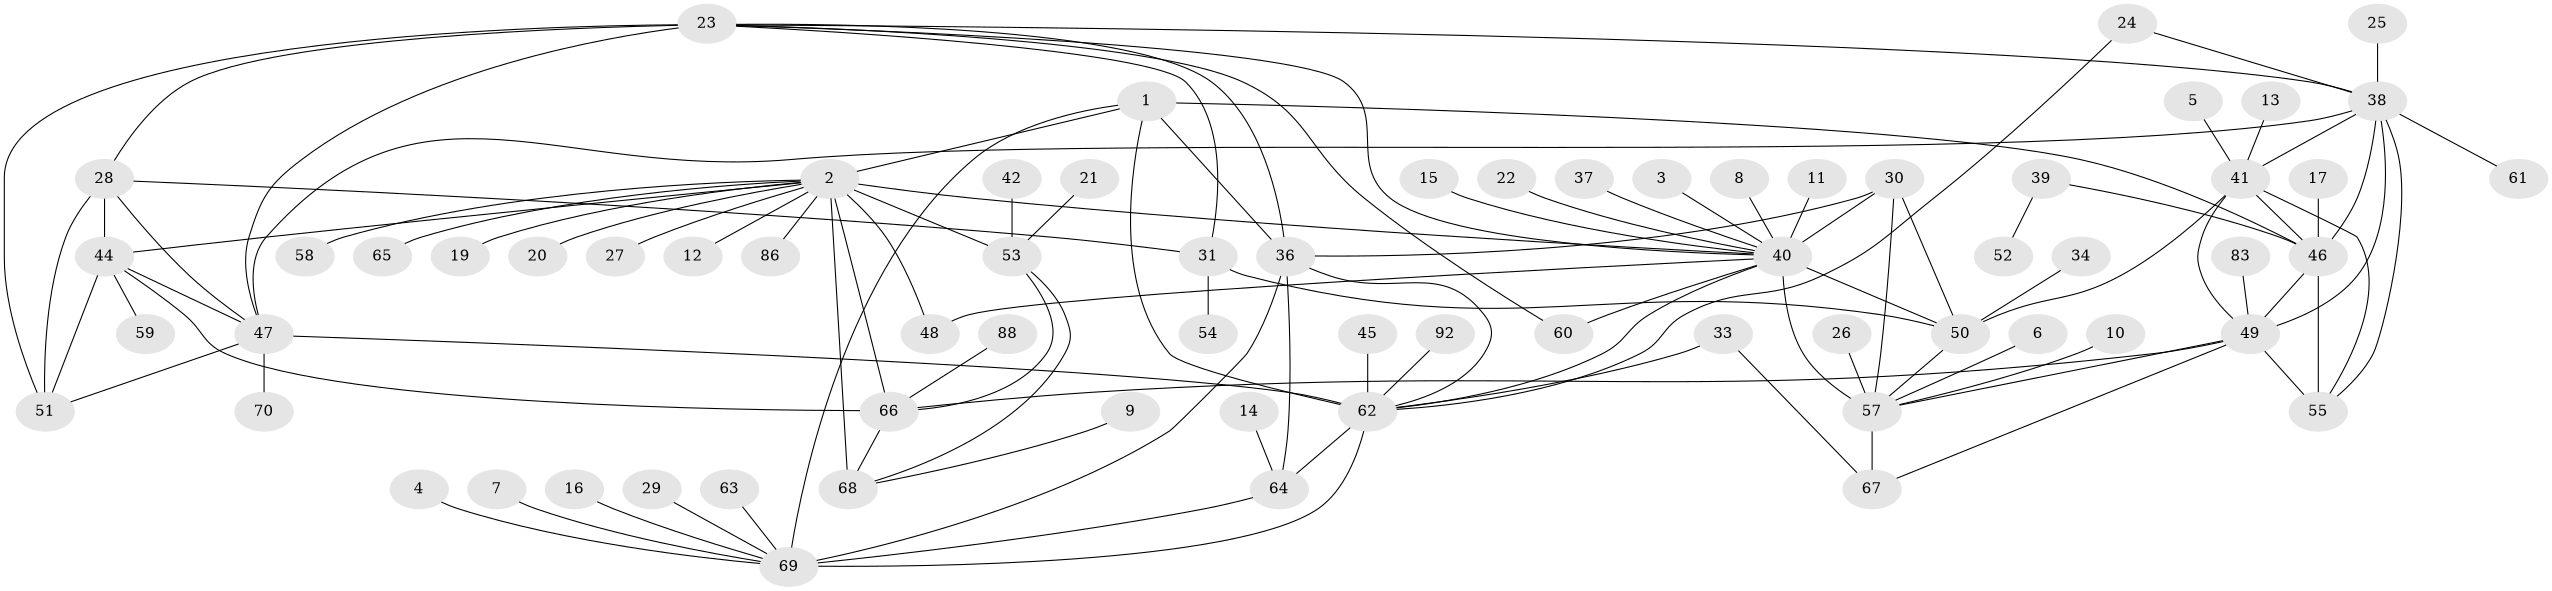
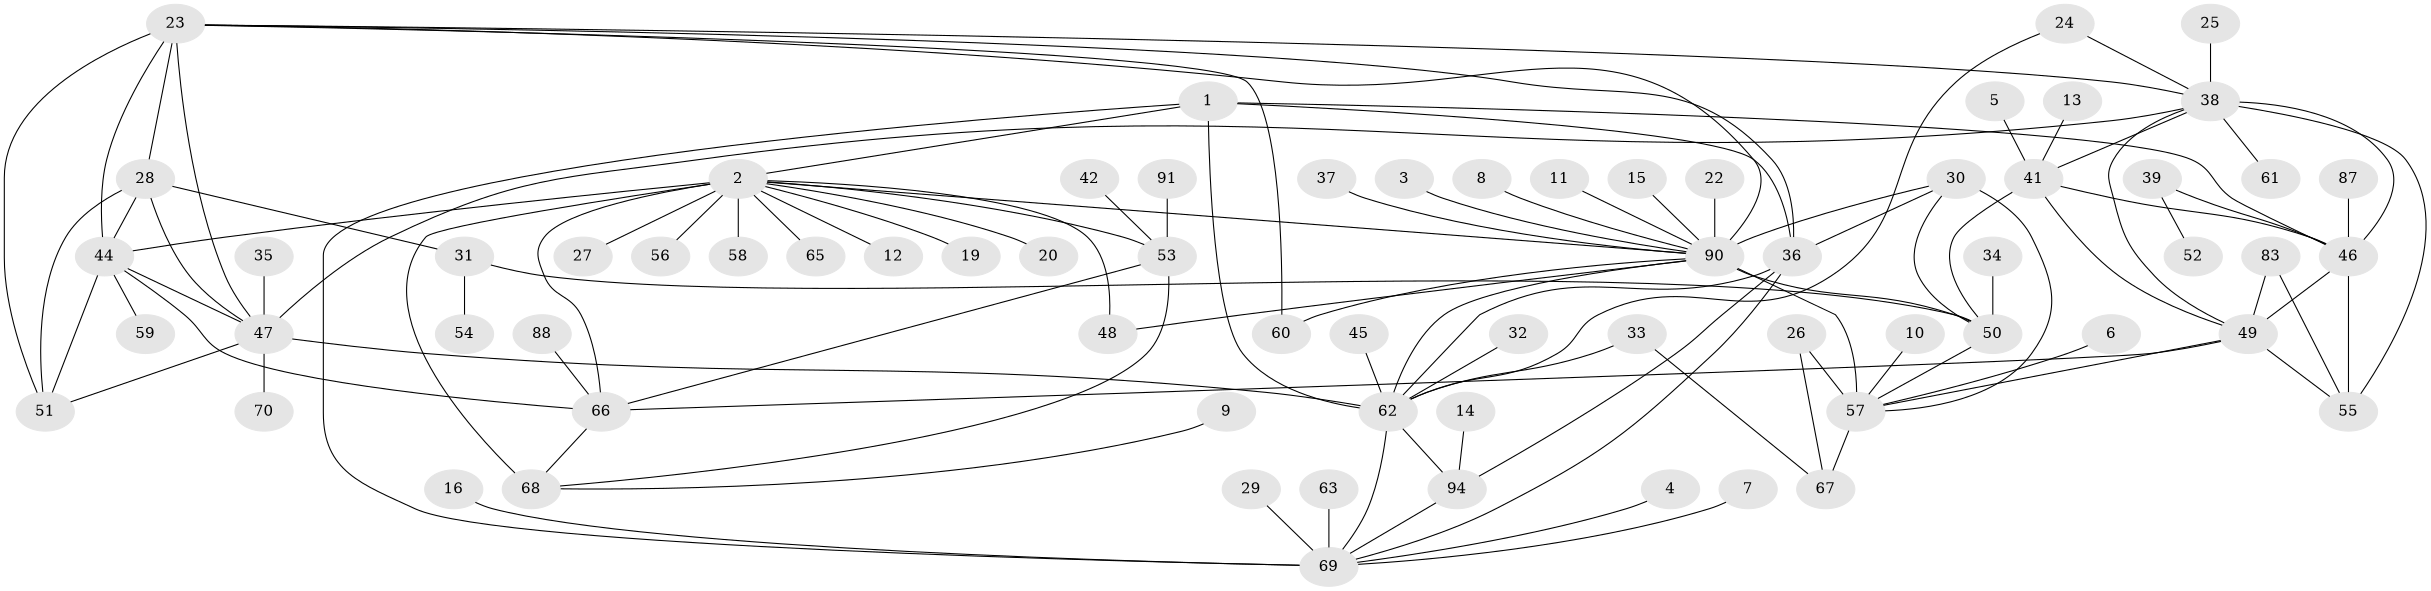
(1044, 50) -> (115, 134)
(1090, 179) -> (1167, 179)
(2318, 179) -> (2348, 179)
none -> (264, 257)
(771, 257) -> (661, 257)
(1783, 257) -> (1715, 257)
(2368, 273) -> (2310, 334)
(1445, 334) -> (1519, 334)
(2061, 412) -> (1811, 412)
(1279, 489) -> (1457, 489)
